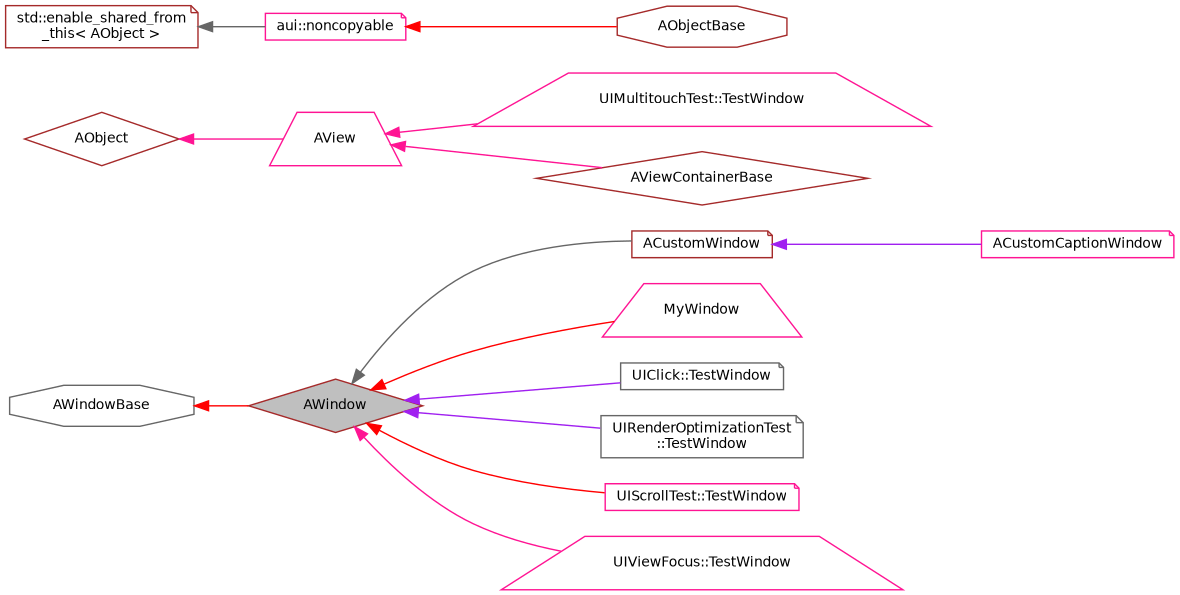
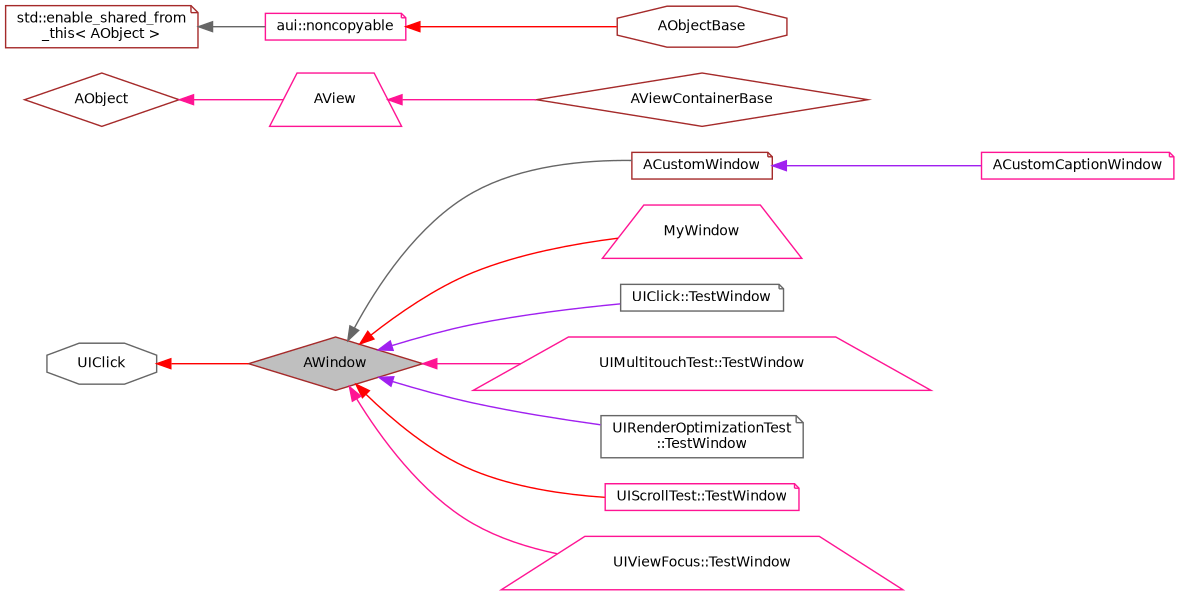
(439, 128) -> (479, 364)
(102, 406) -> (102, 364)
